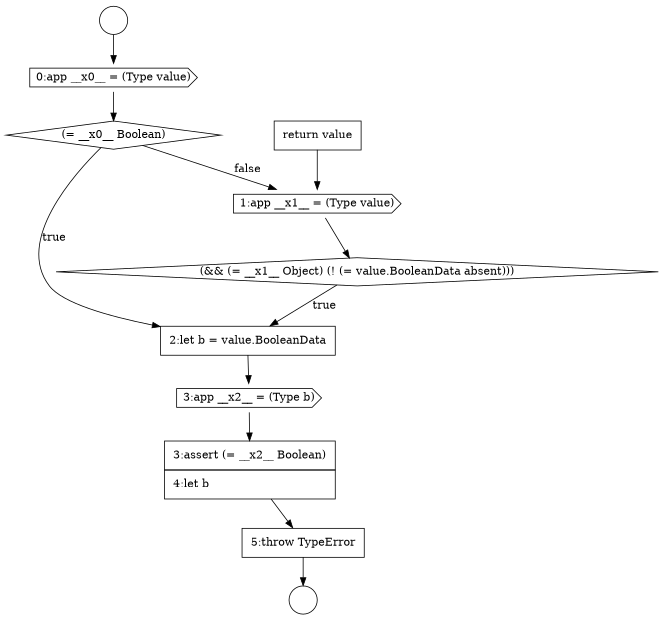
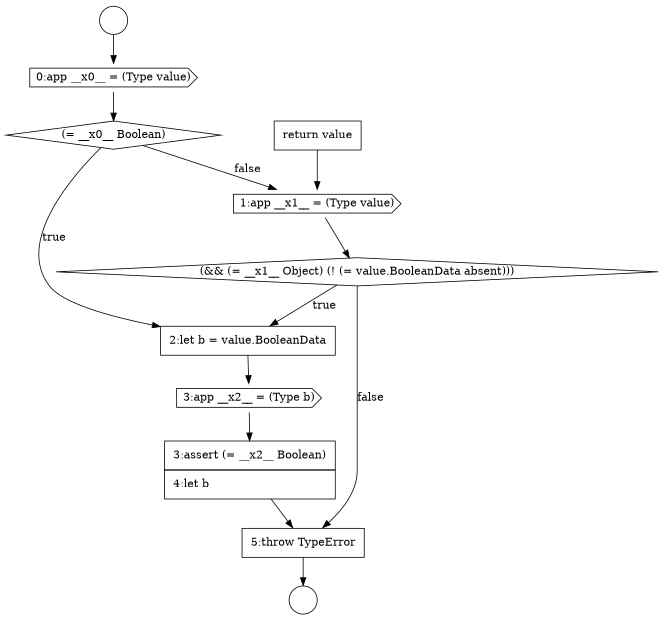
none -> (357, 409)
